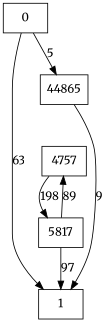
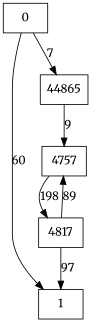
(51, 54) -> (51, 54)
(19, 161) -> (19, 161)
(96, 193) -> (64, 121)
(61, 233) -> (61, 233)
